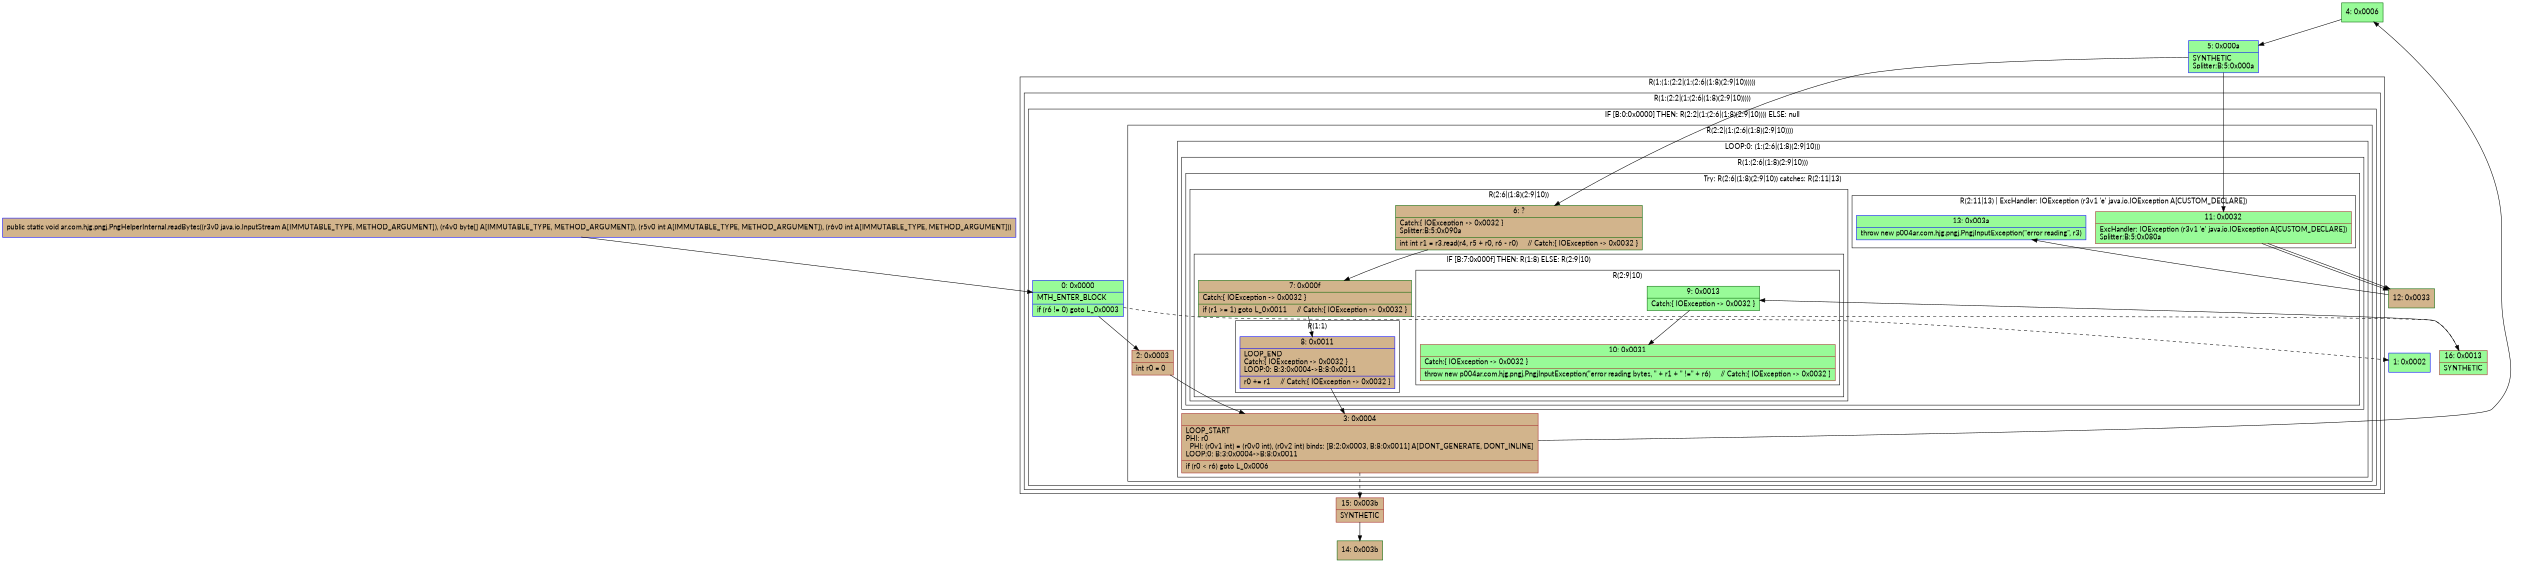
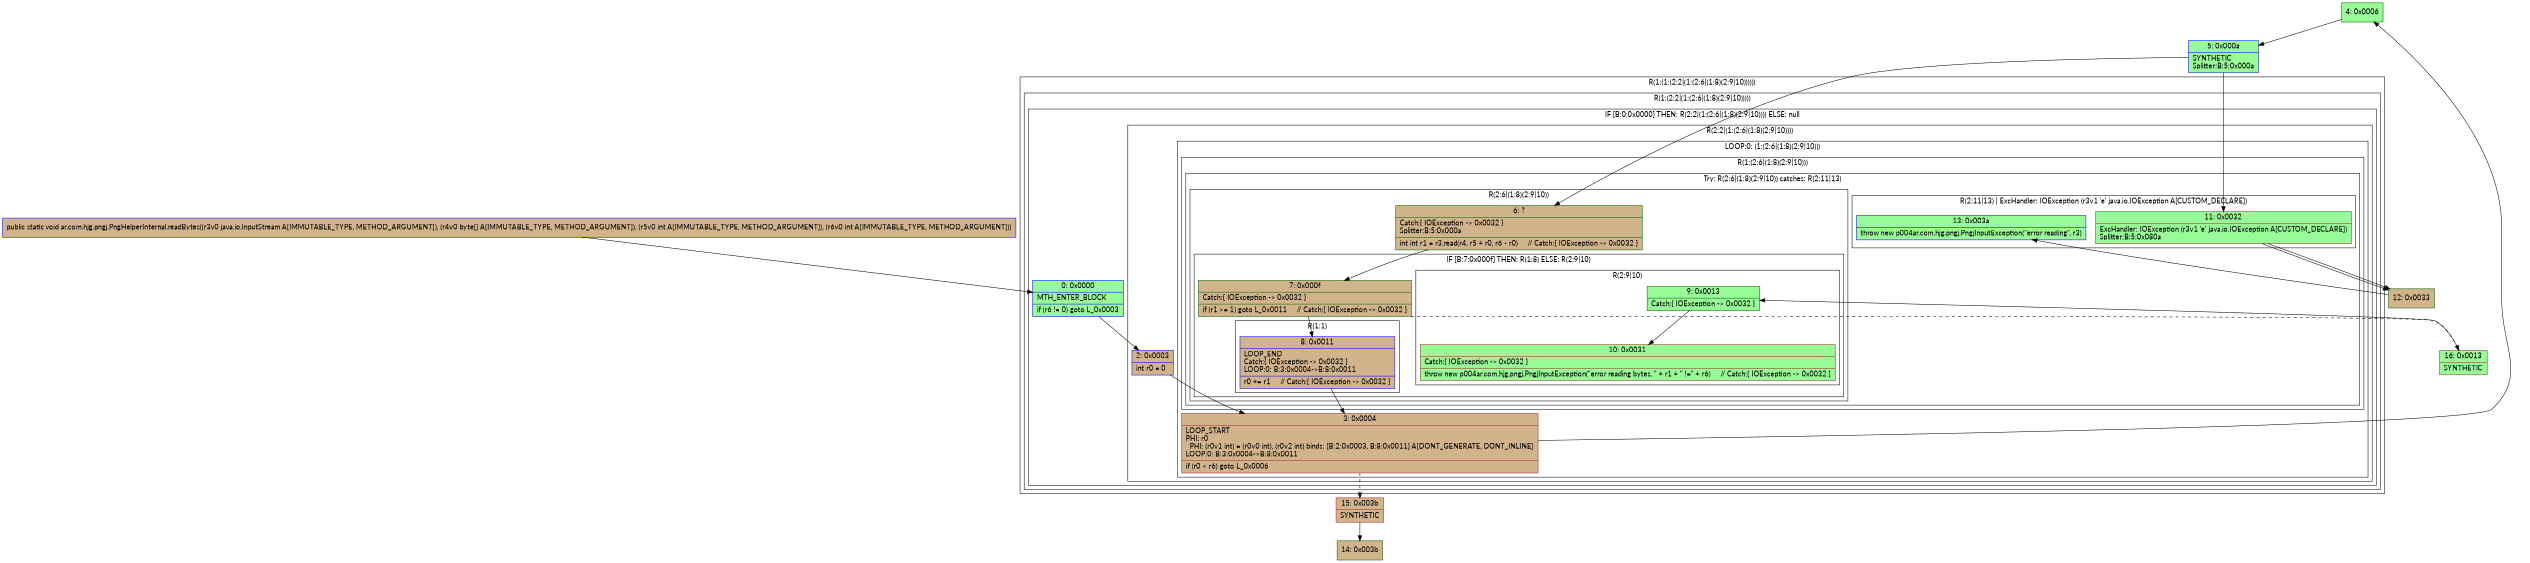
(1431, 231) -> (1431, 231)
(1153, 363) -> (1153, 363)
(2409, 363) -> none
